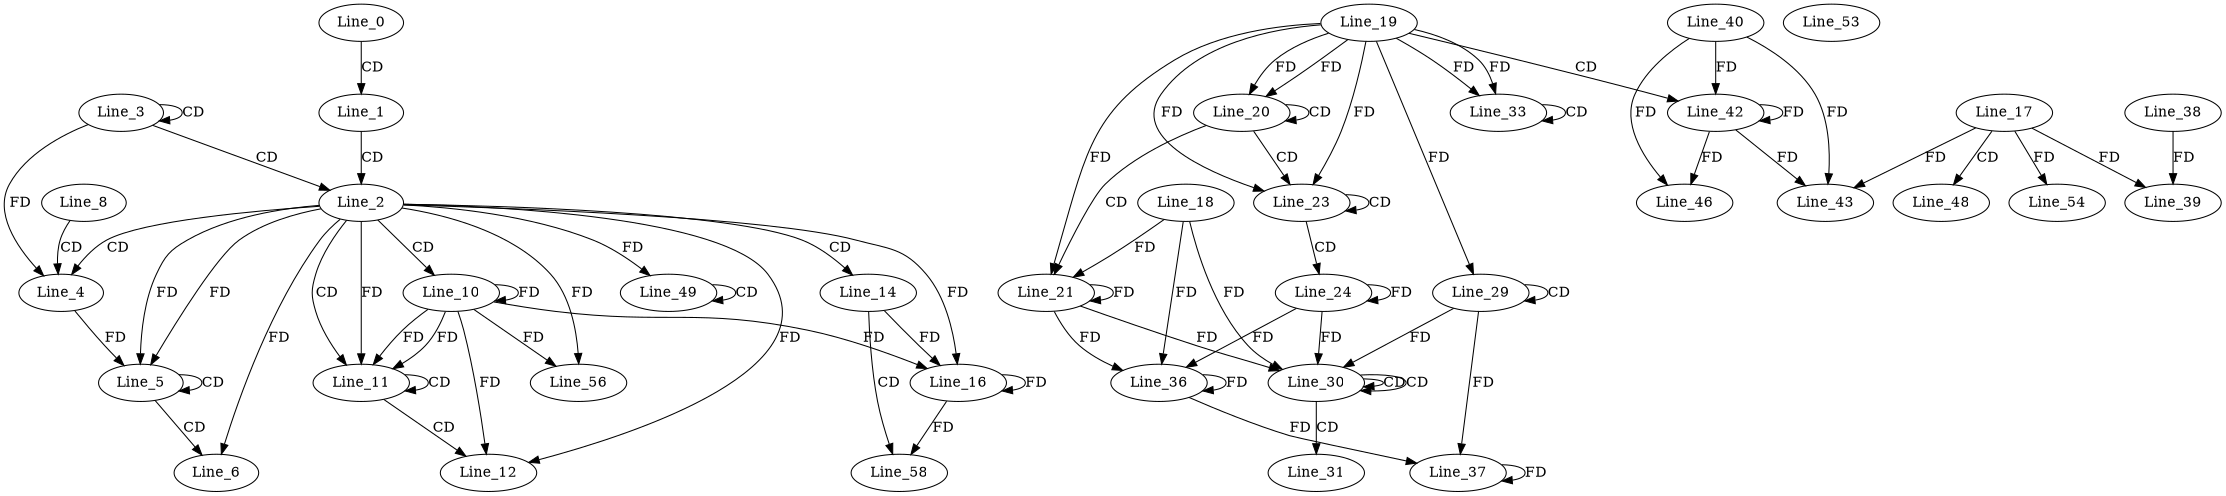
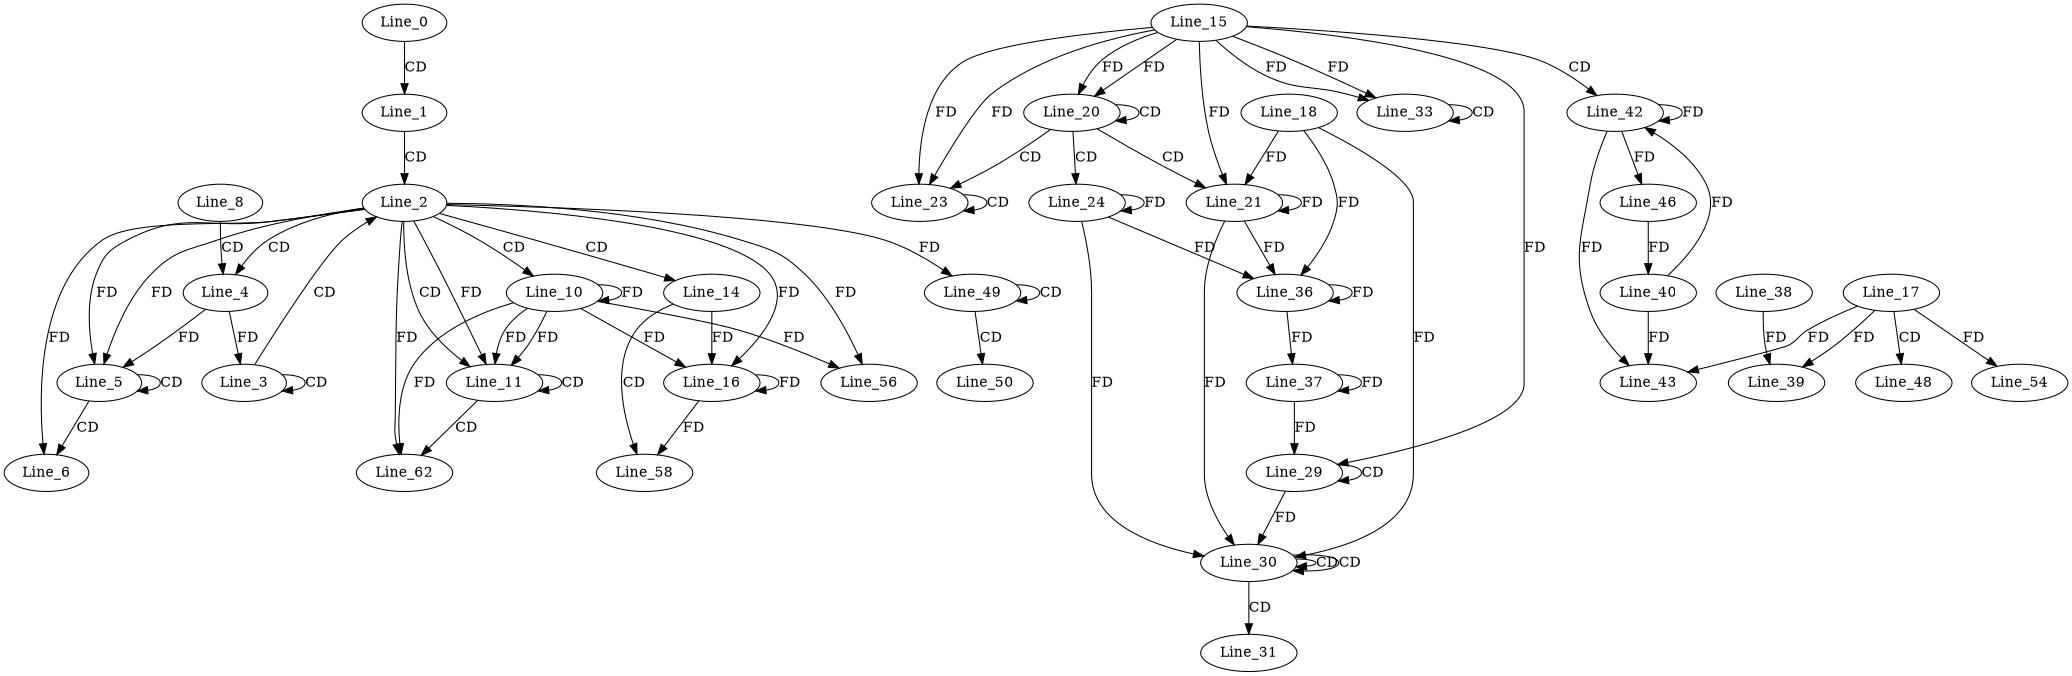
(1369, 23) -> (1199, 23)
(1832, 23) -> none
(1633, 100) -> (1648, 243)
(11, 181) -> (234, 333)
(1311, 243) -> (1074, 153)
(1470, 378) -> (1294, 423)
none -> (985, 383)
(489, 473) -> (405, 473)
